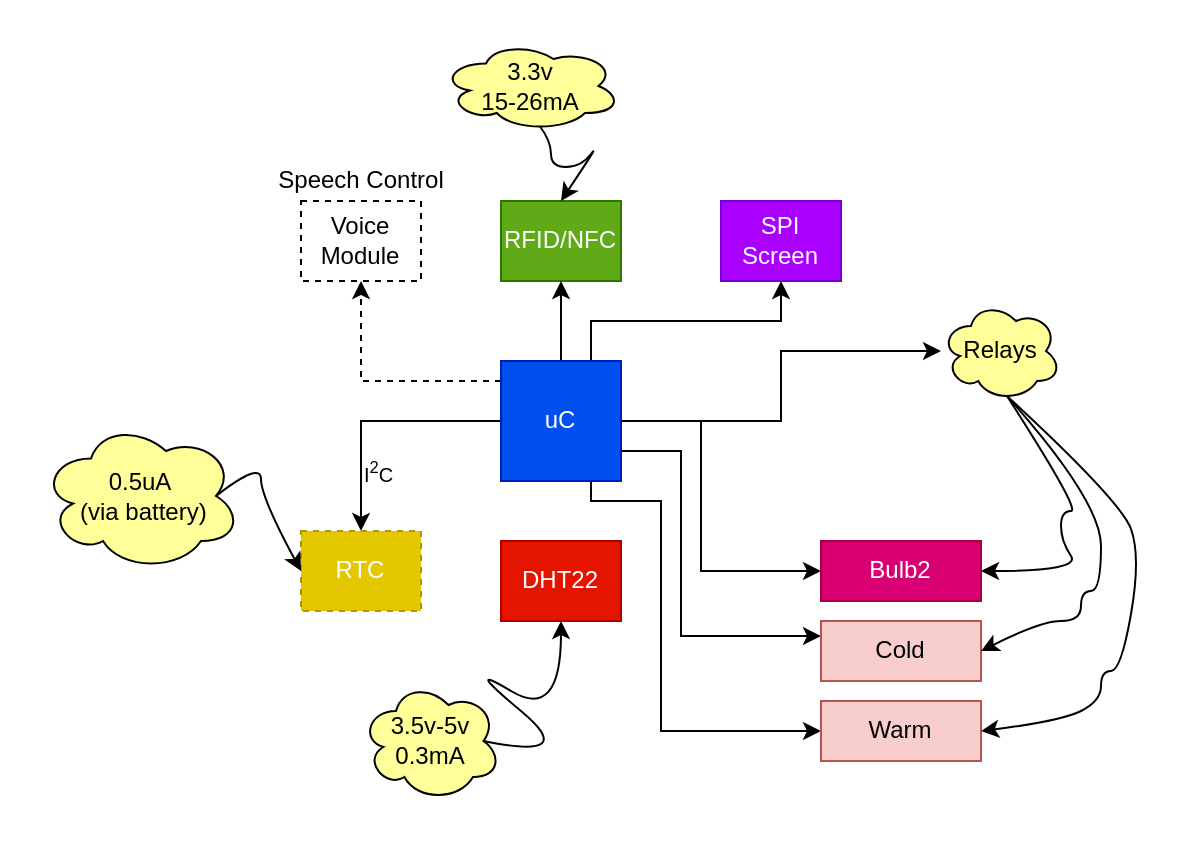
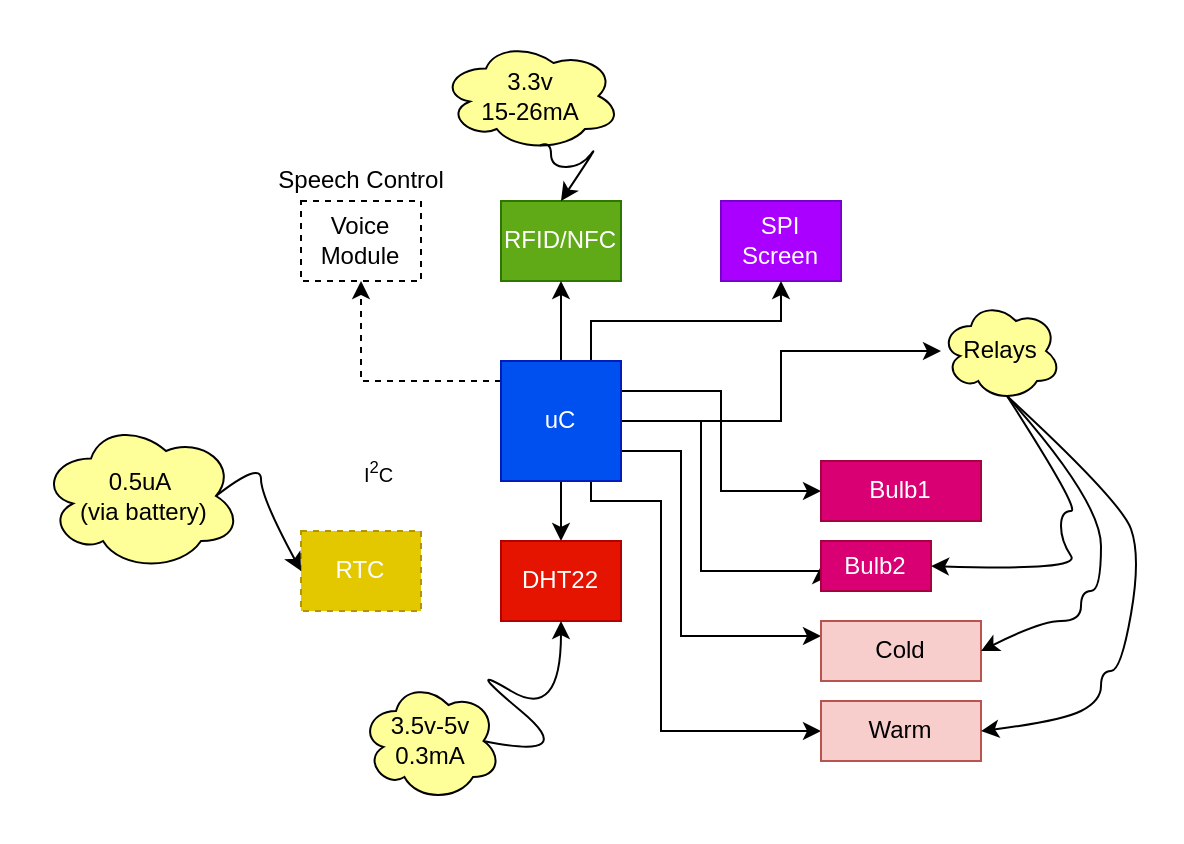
(531, 86) -> (531, 96)
(383, 421) -> (561, 518)
none -> (721, 434)
none -> (901, 491)
(901, 571) -> (876, 566)
